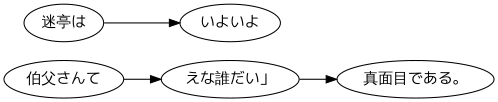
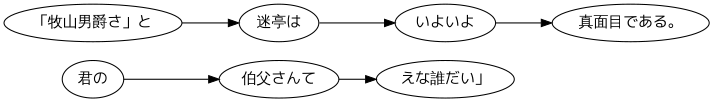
none -> (93, 23)
none -> (93, 79)
(313, 79) -> (519, 23)
